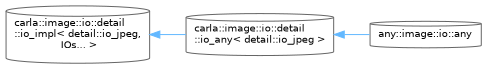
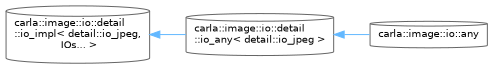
(426, 35) -> (429, 35)
